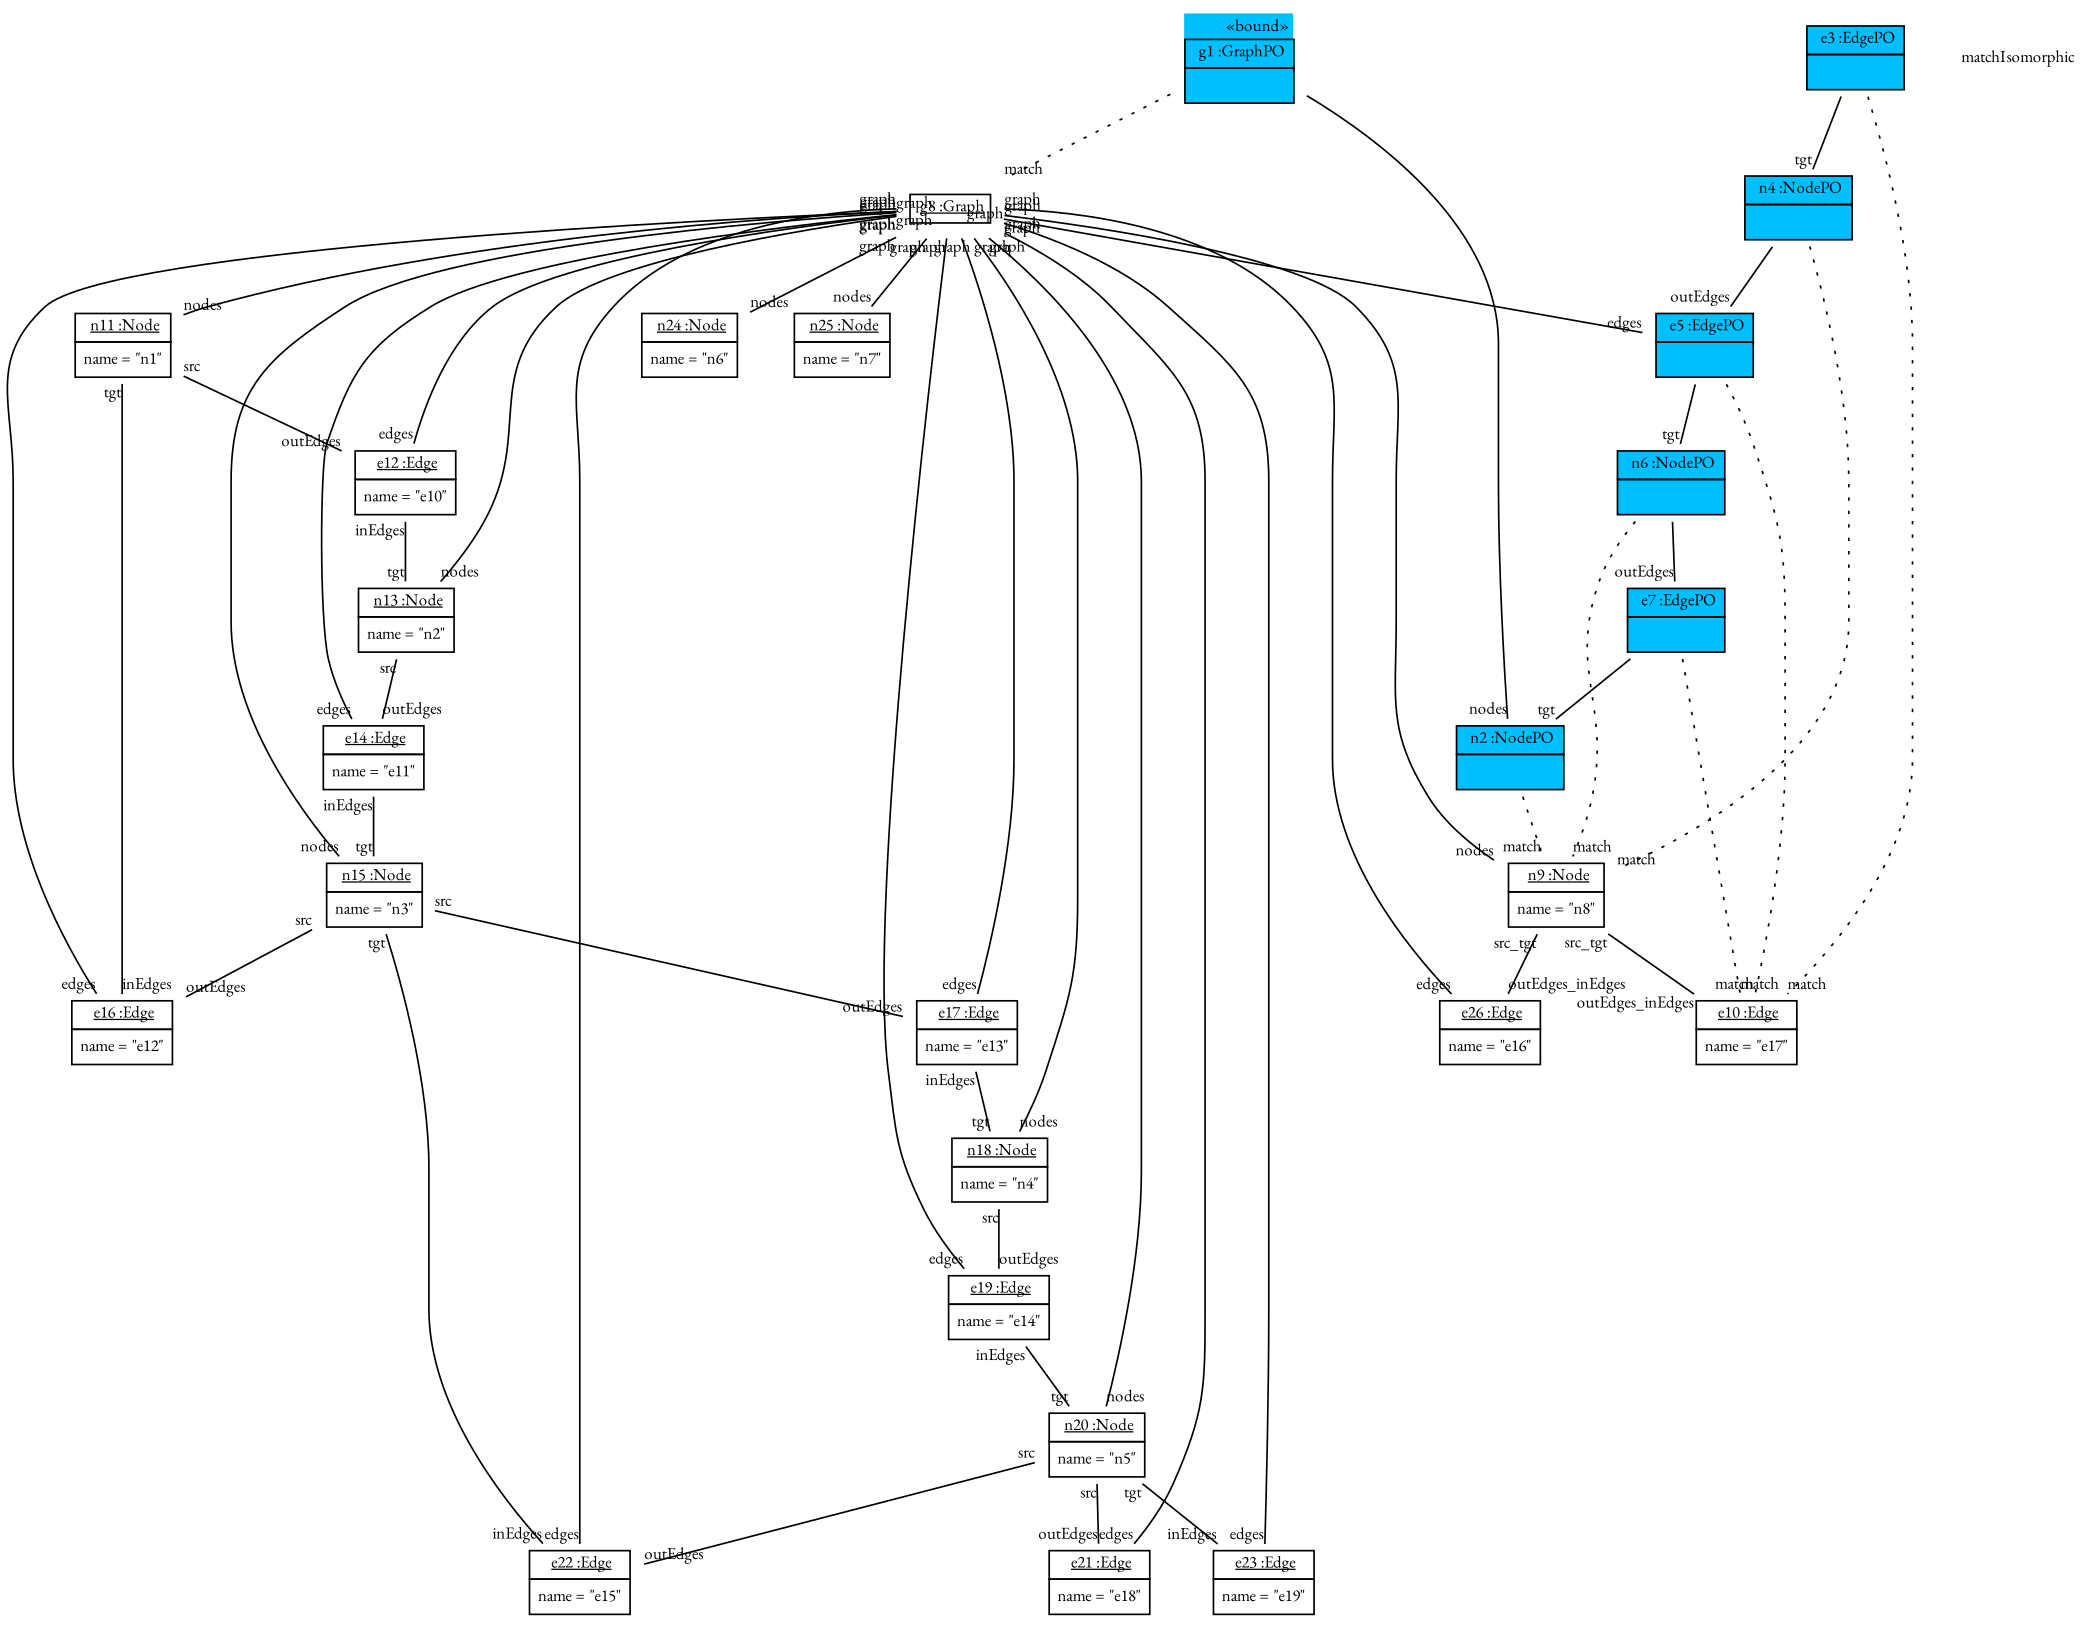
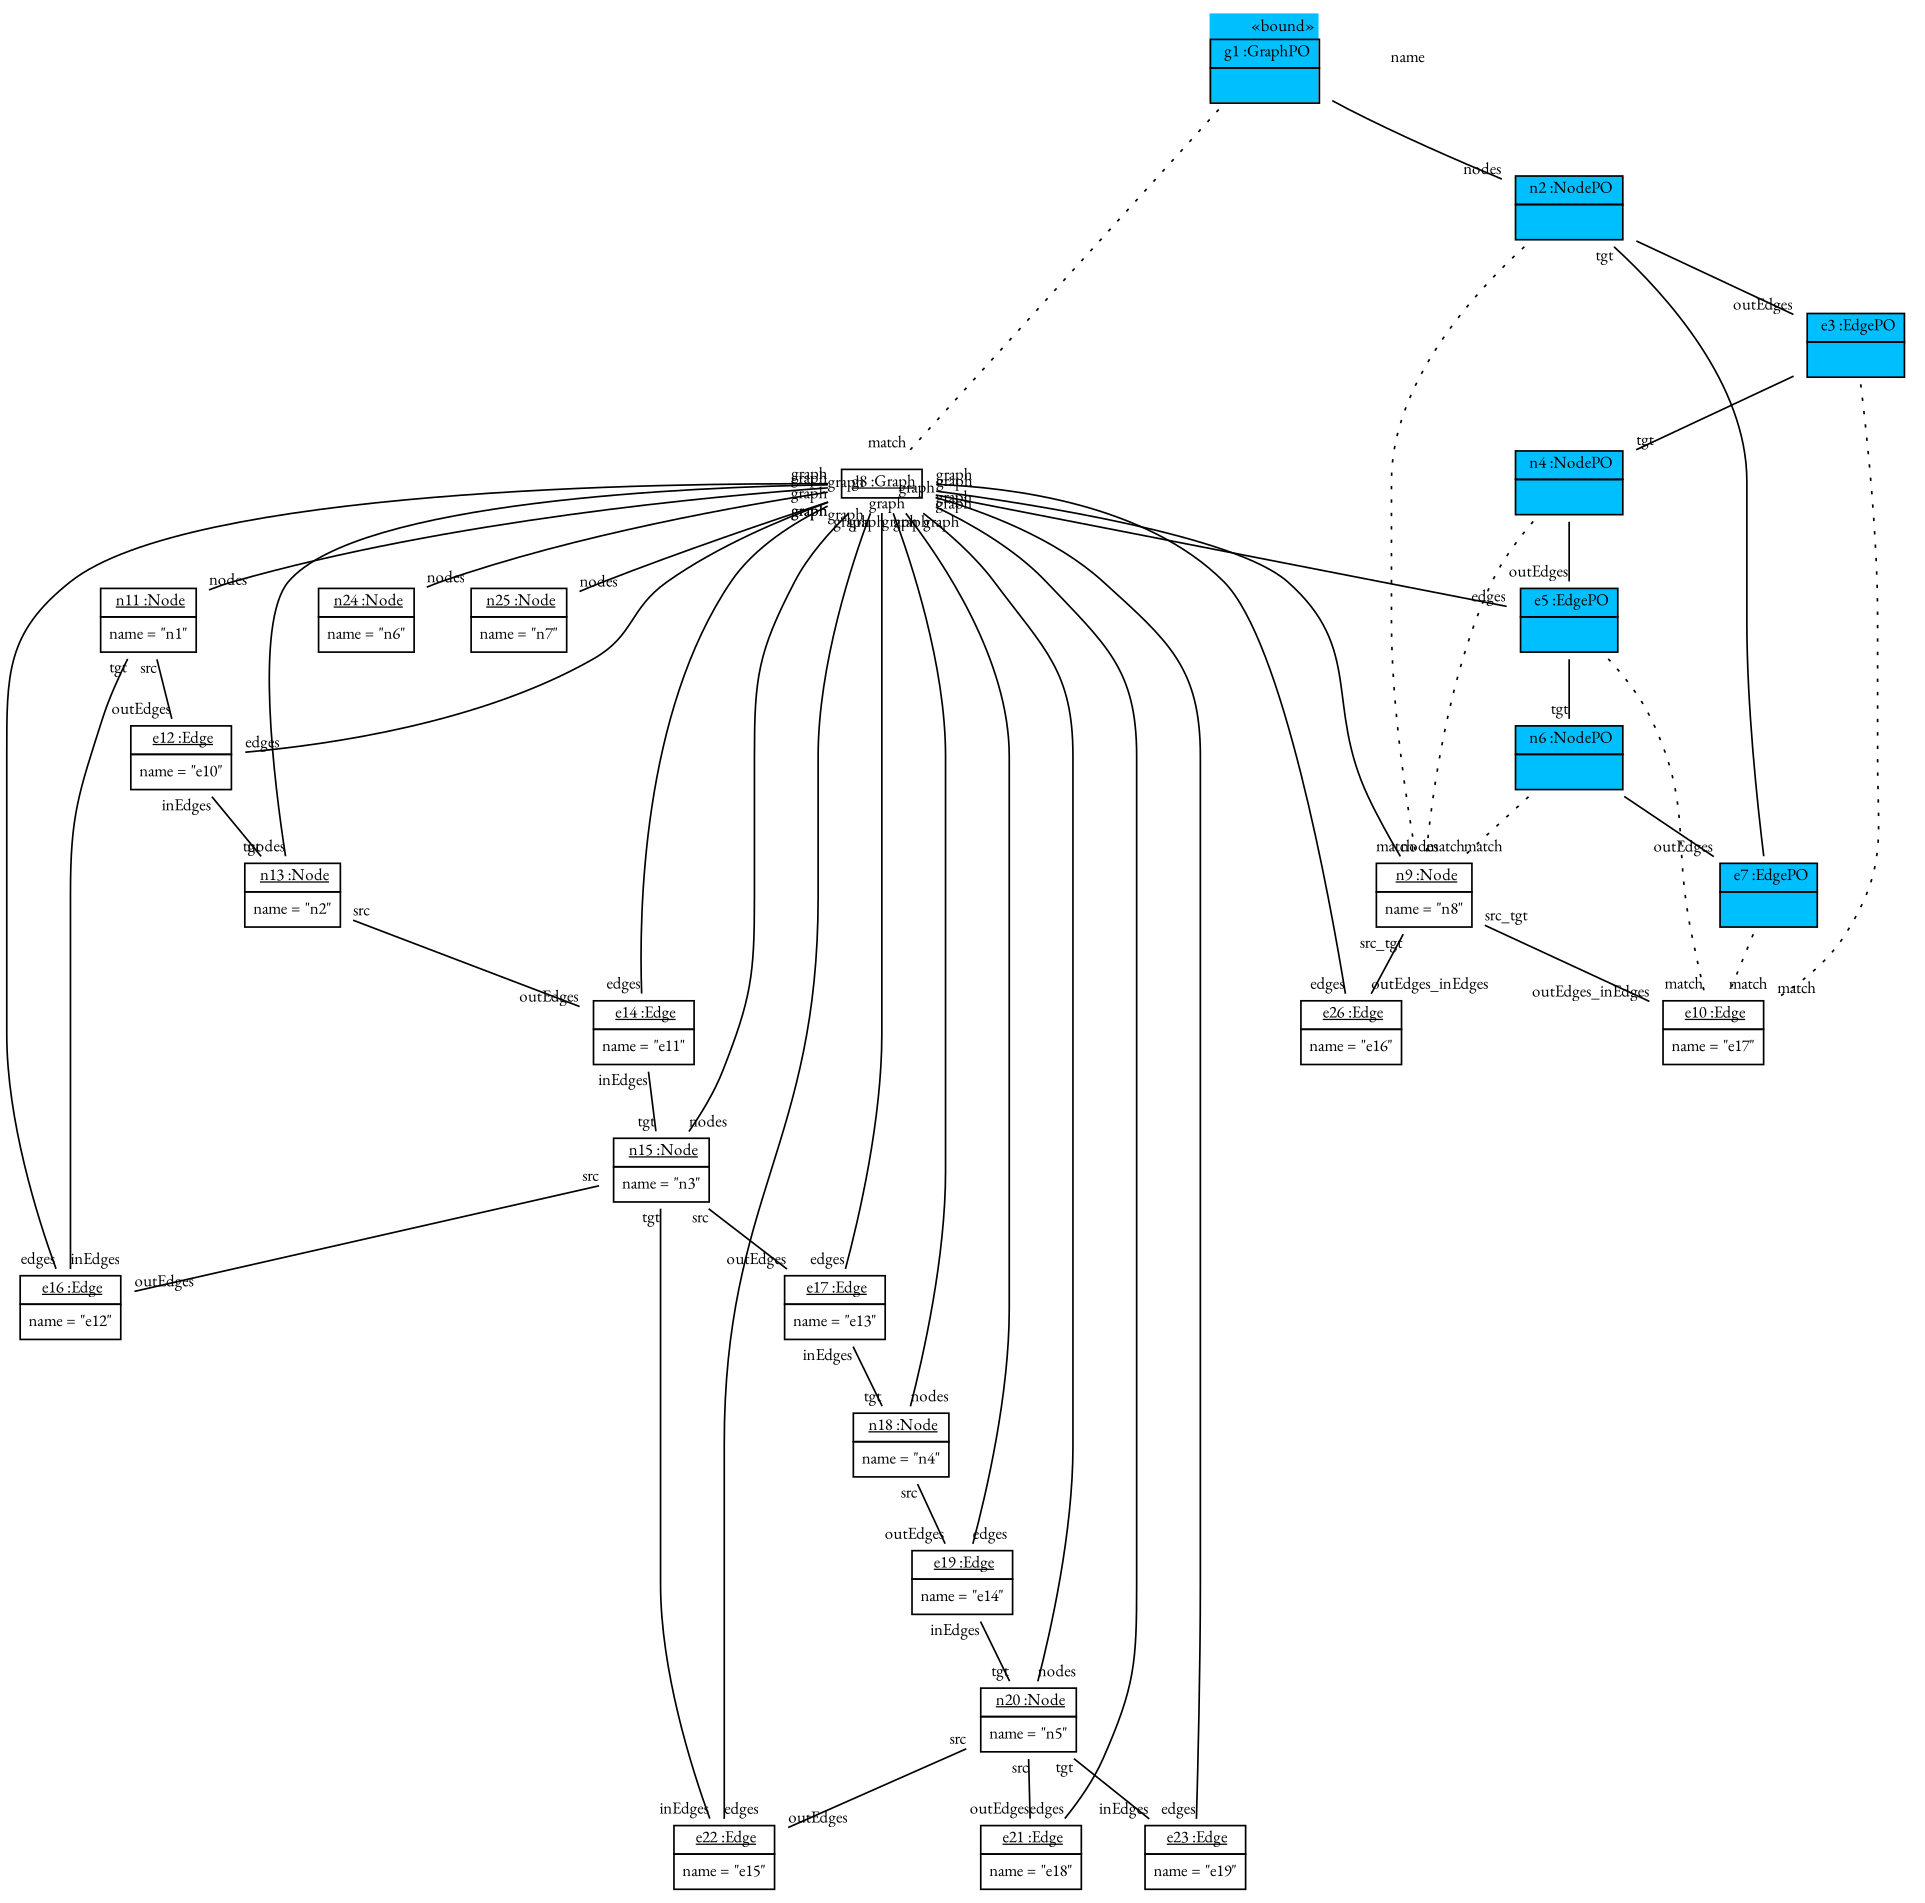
(2018, 58) -> (1408, 58)
none -> (1715, 278)
